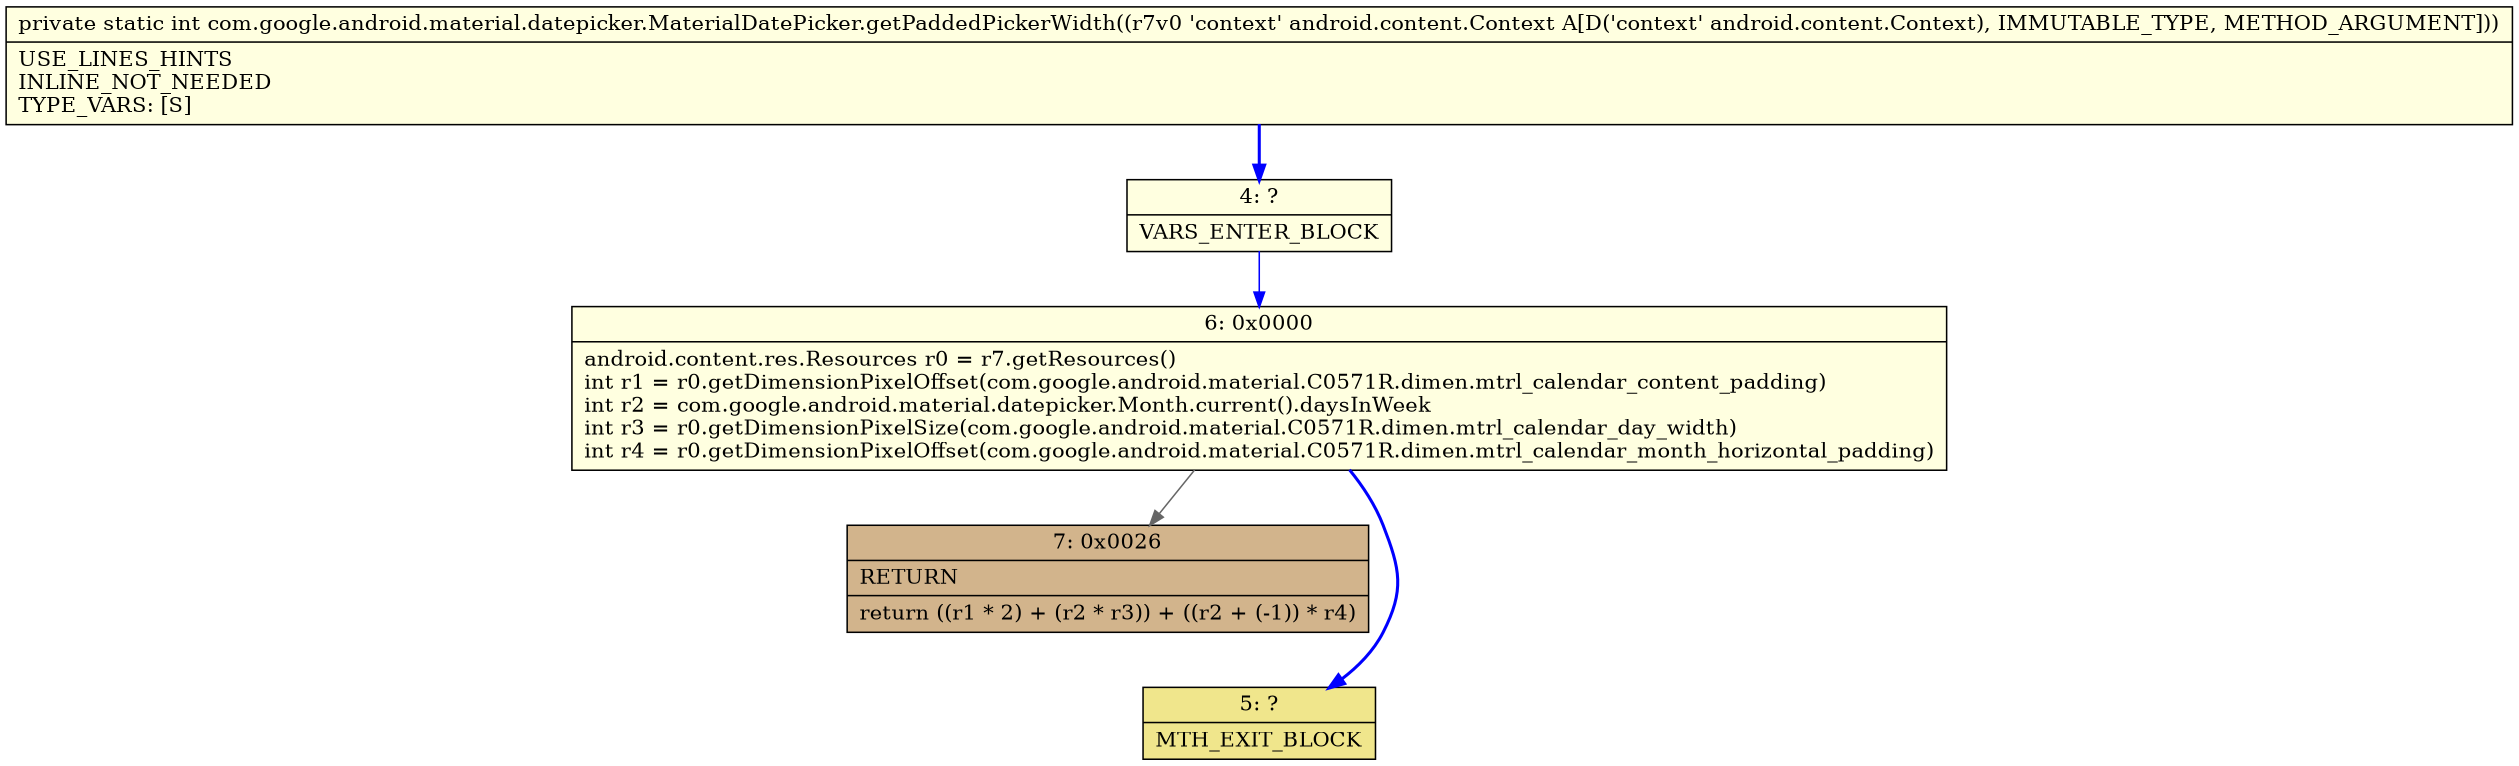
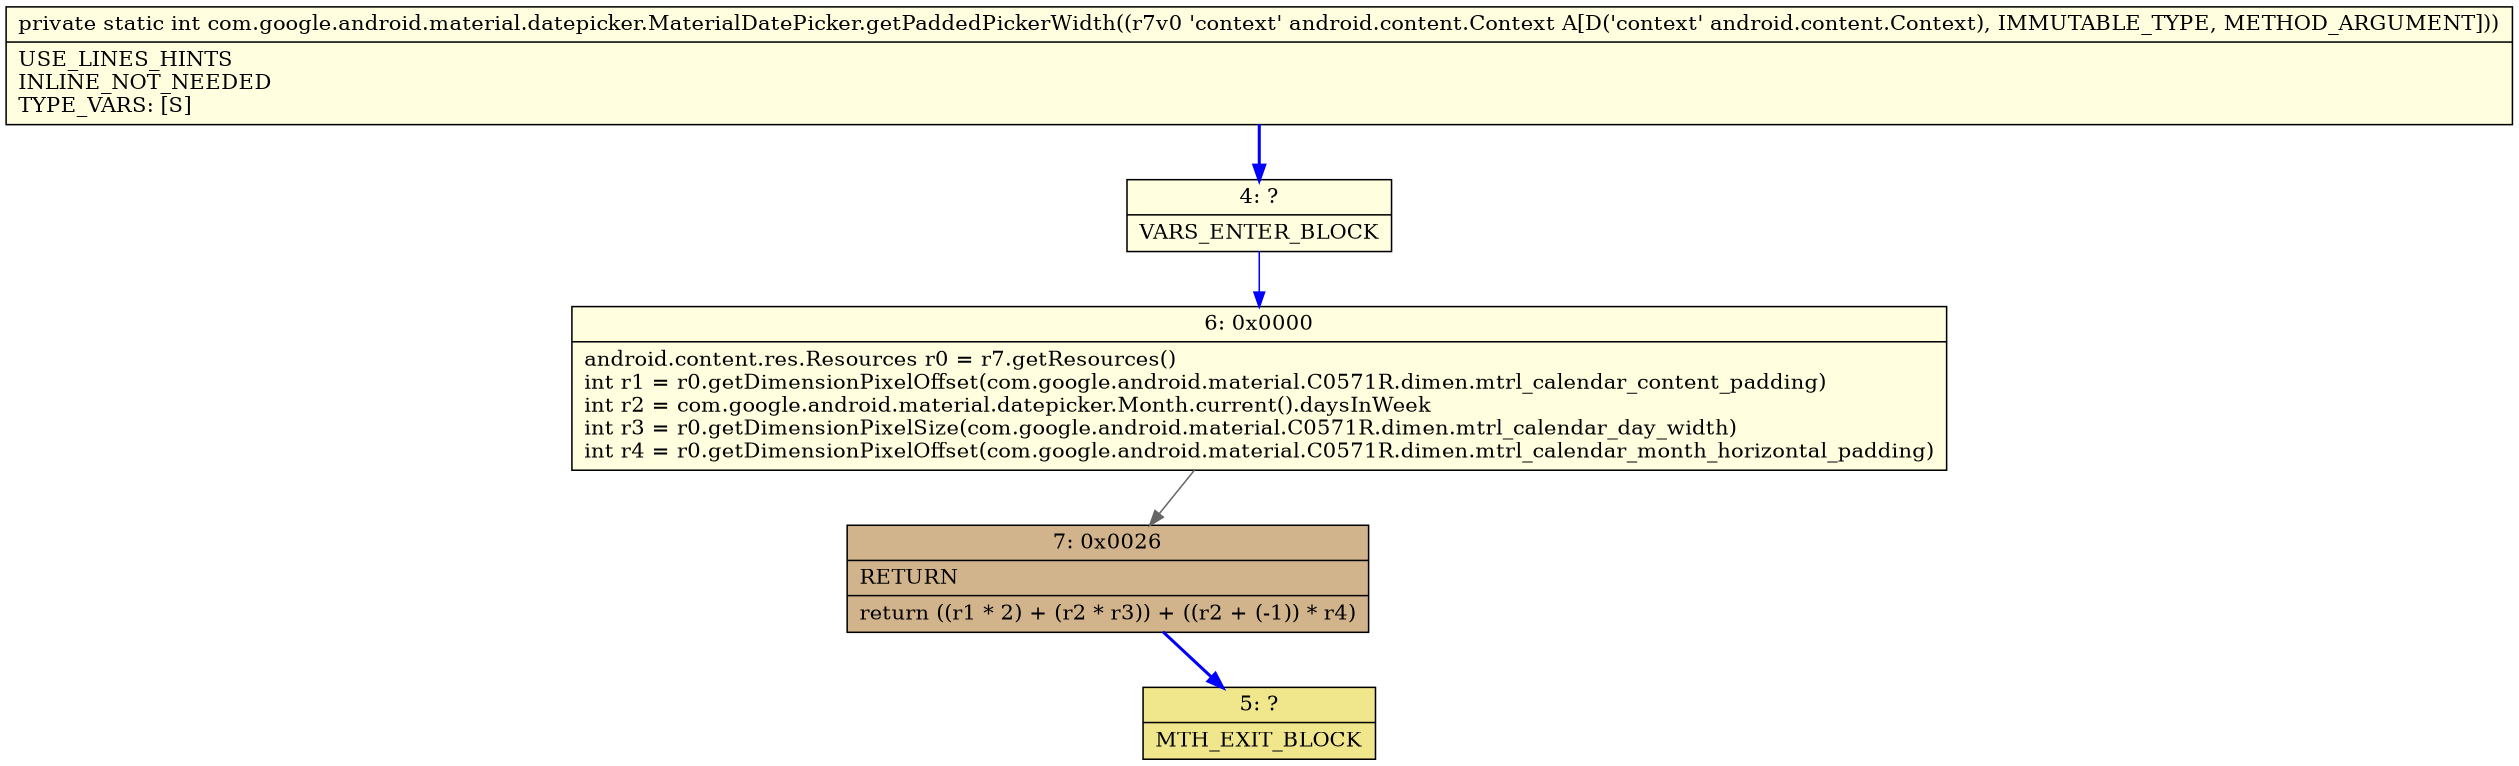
(1398, 578) -> (1187, 654)
